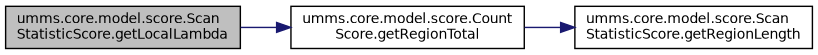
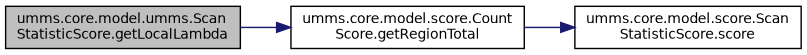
(123, 27) -> (123, 27)
(694, 27) -> (688, 27)
